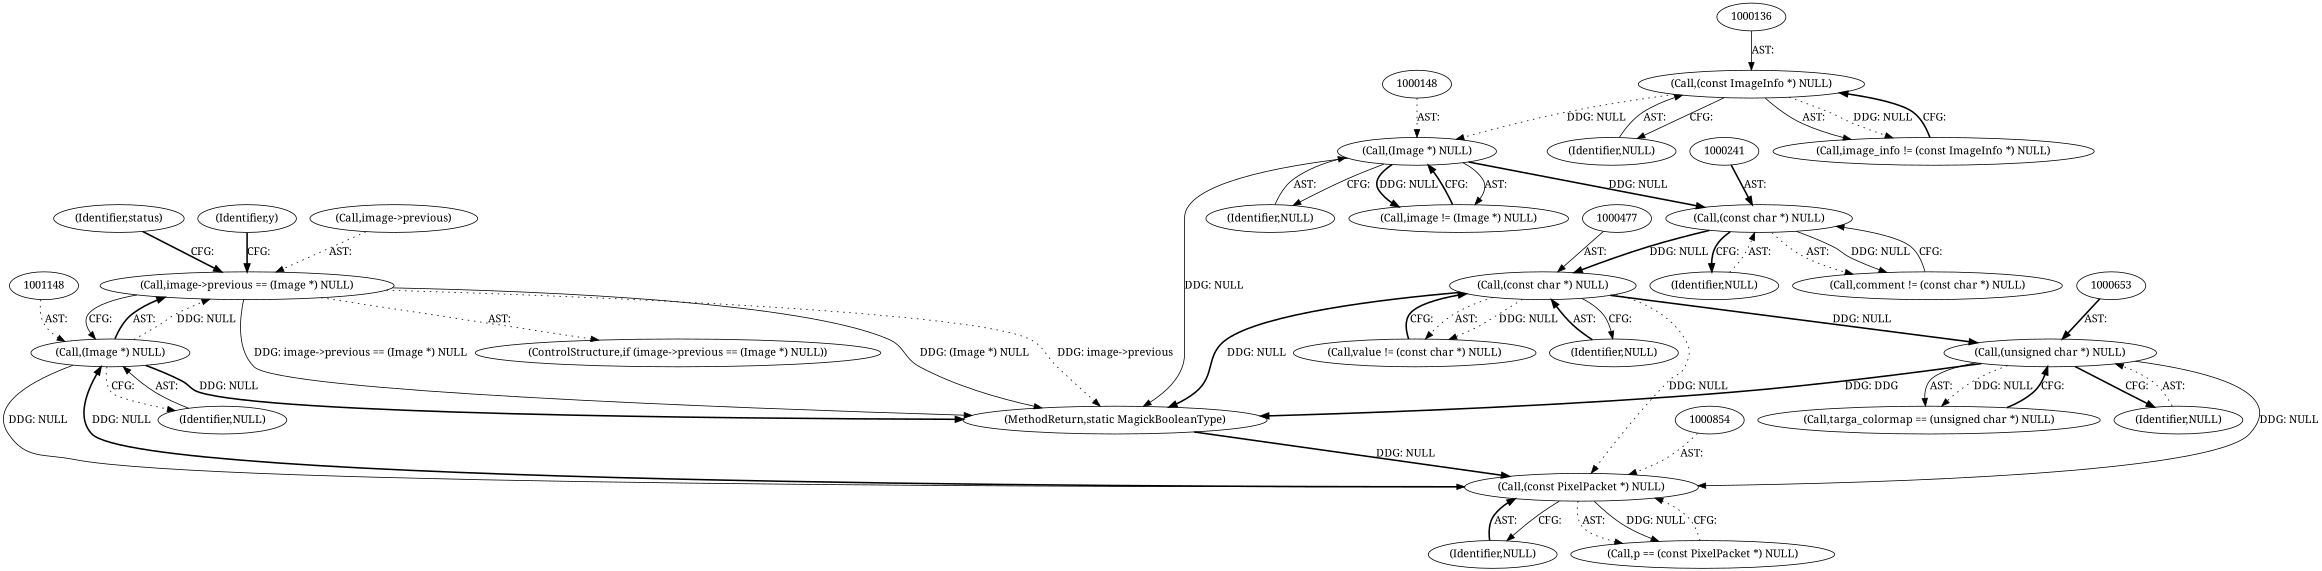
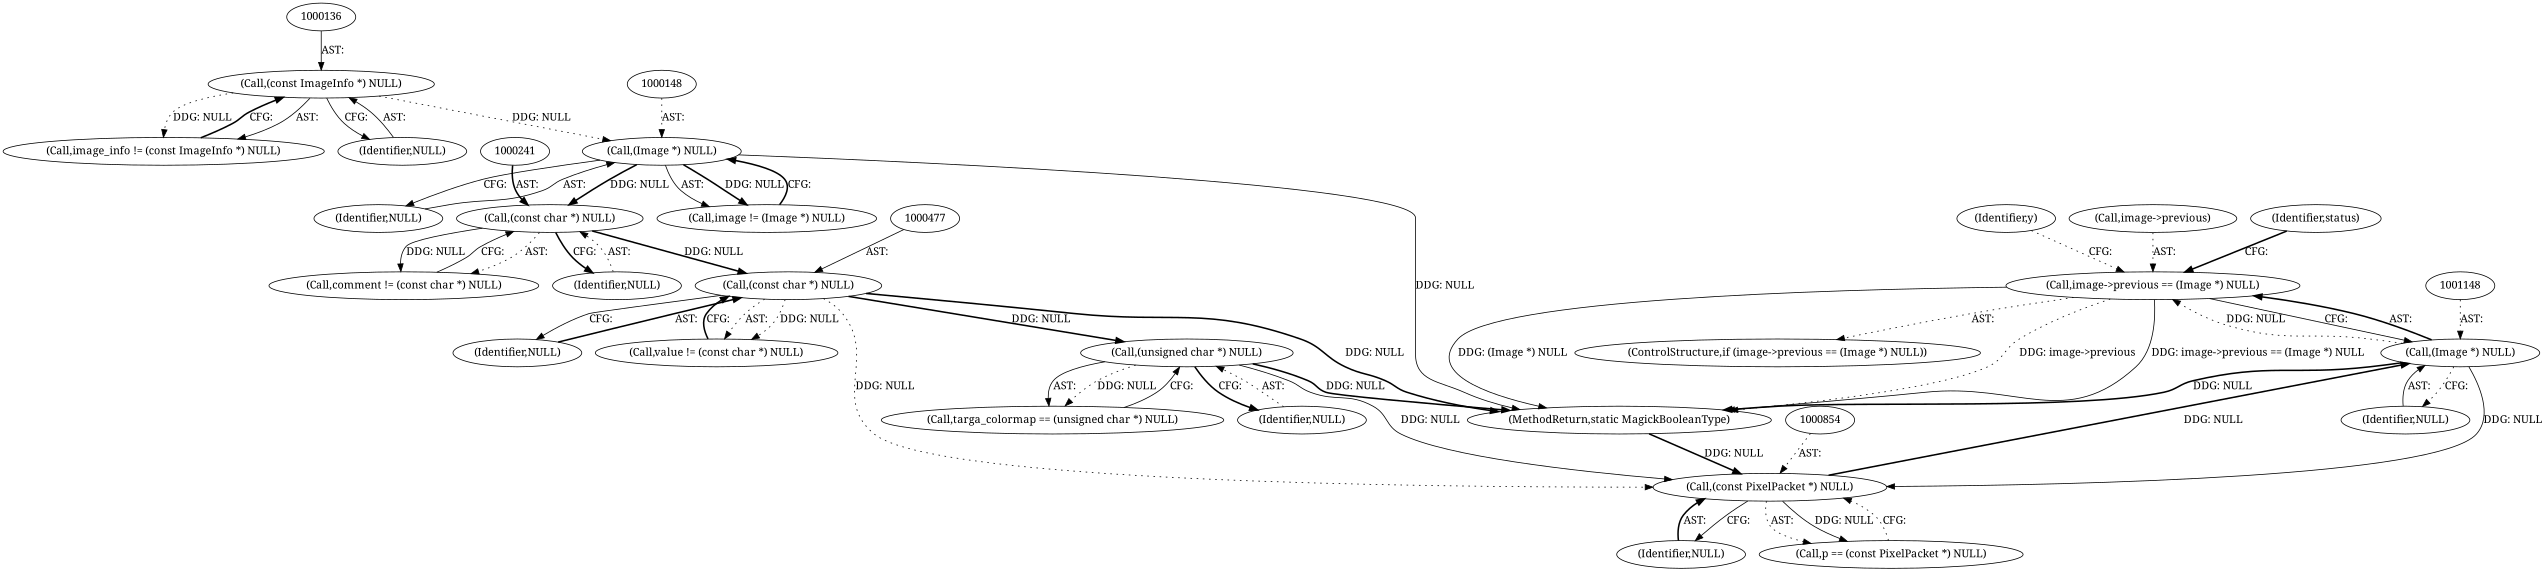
(247, 248) -> (2074, 250)
(2111, 286) -> none
(1872, 386) -> (1356, 386)
(2030, 395) -> (1153, 395)
